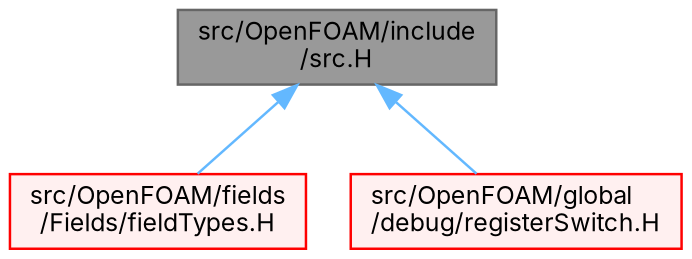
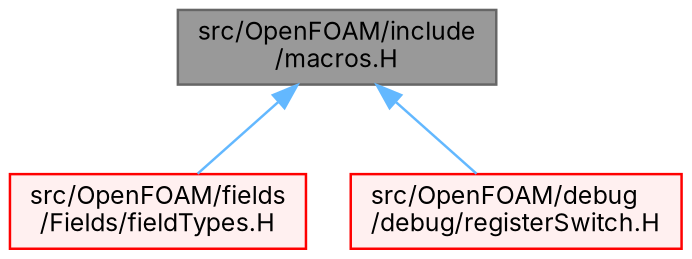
(337, 47) -> (337, 47)
(516, 211) -> (516, 211)
